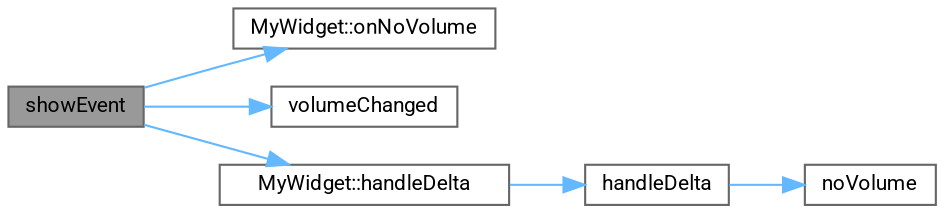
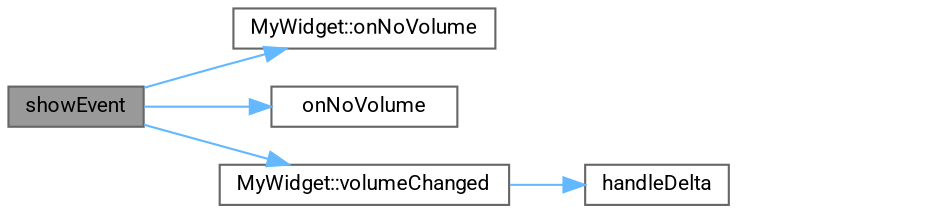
(364, 107) -> (364, 107)
(364, 185) -> (364, 185)
(870, 185) -> none
